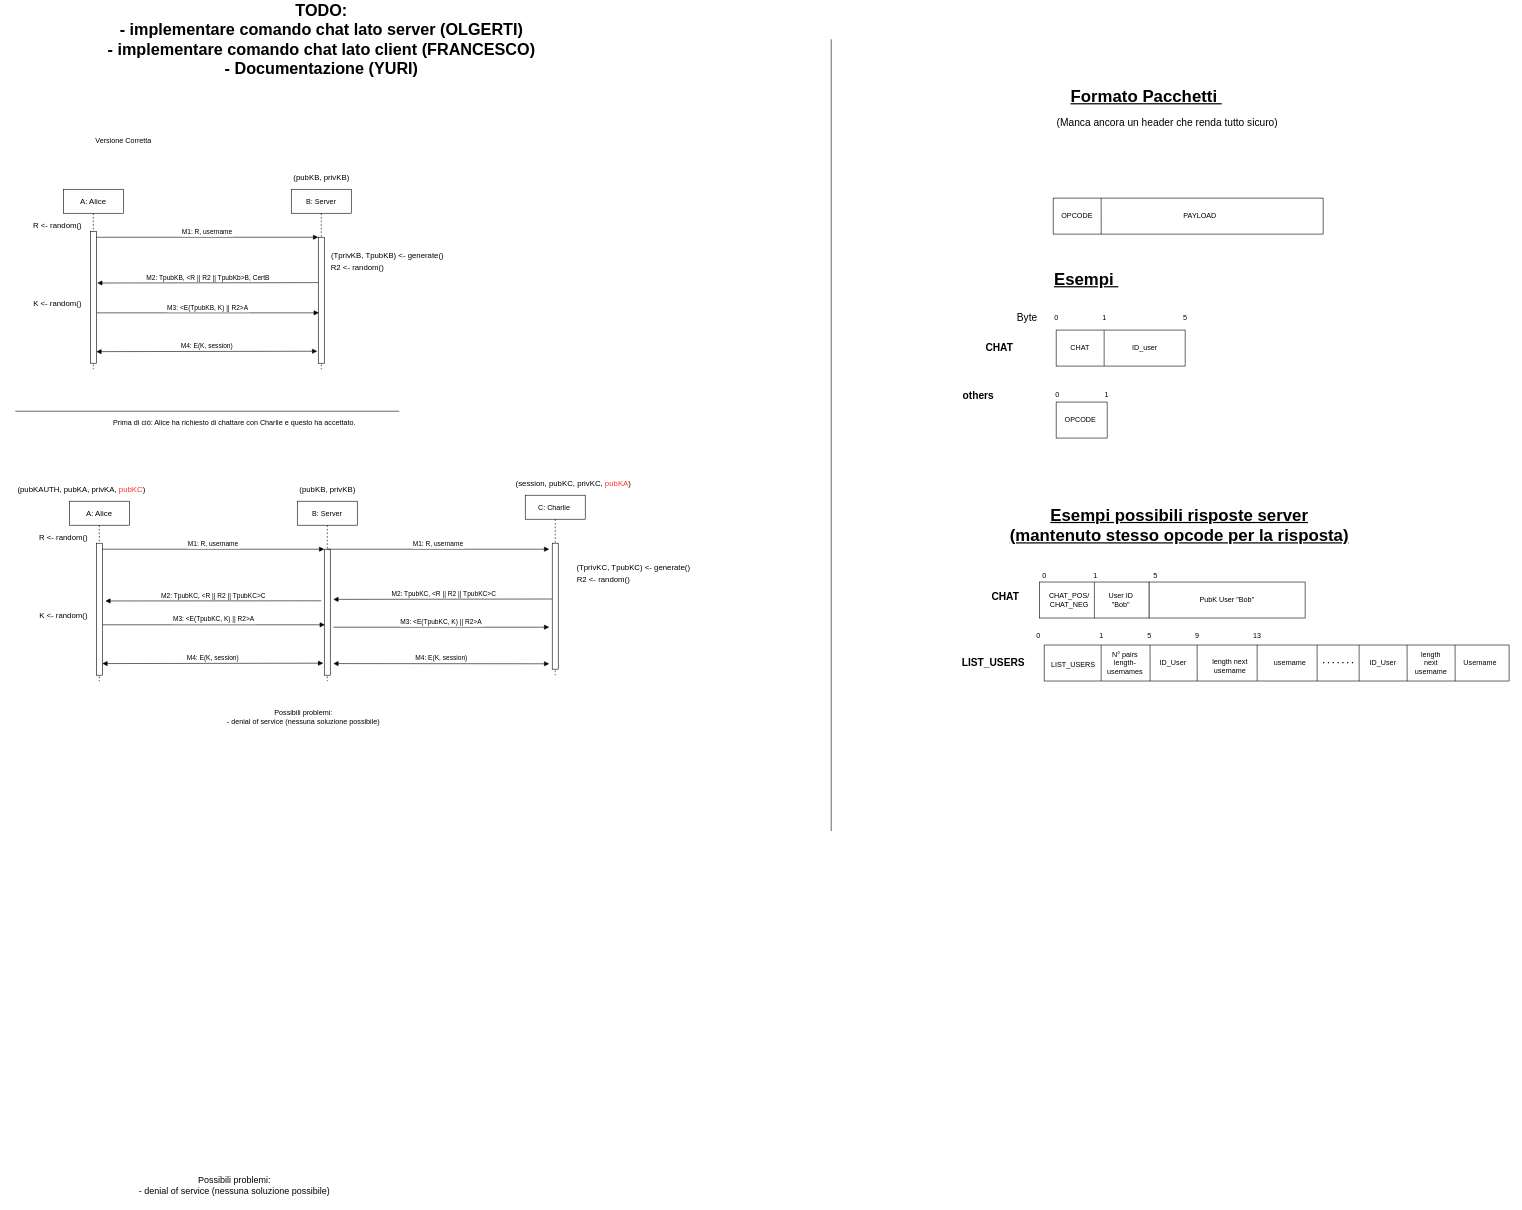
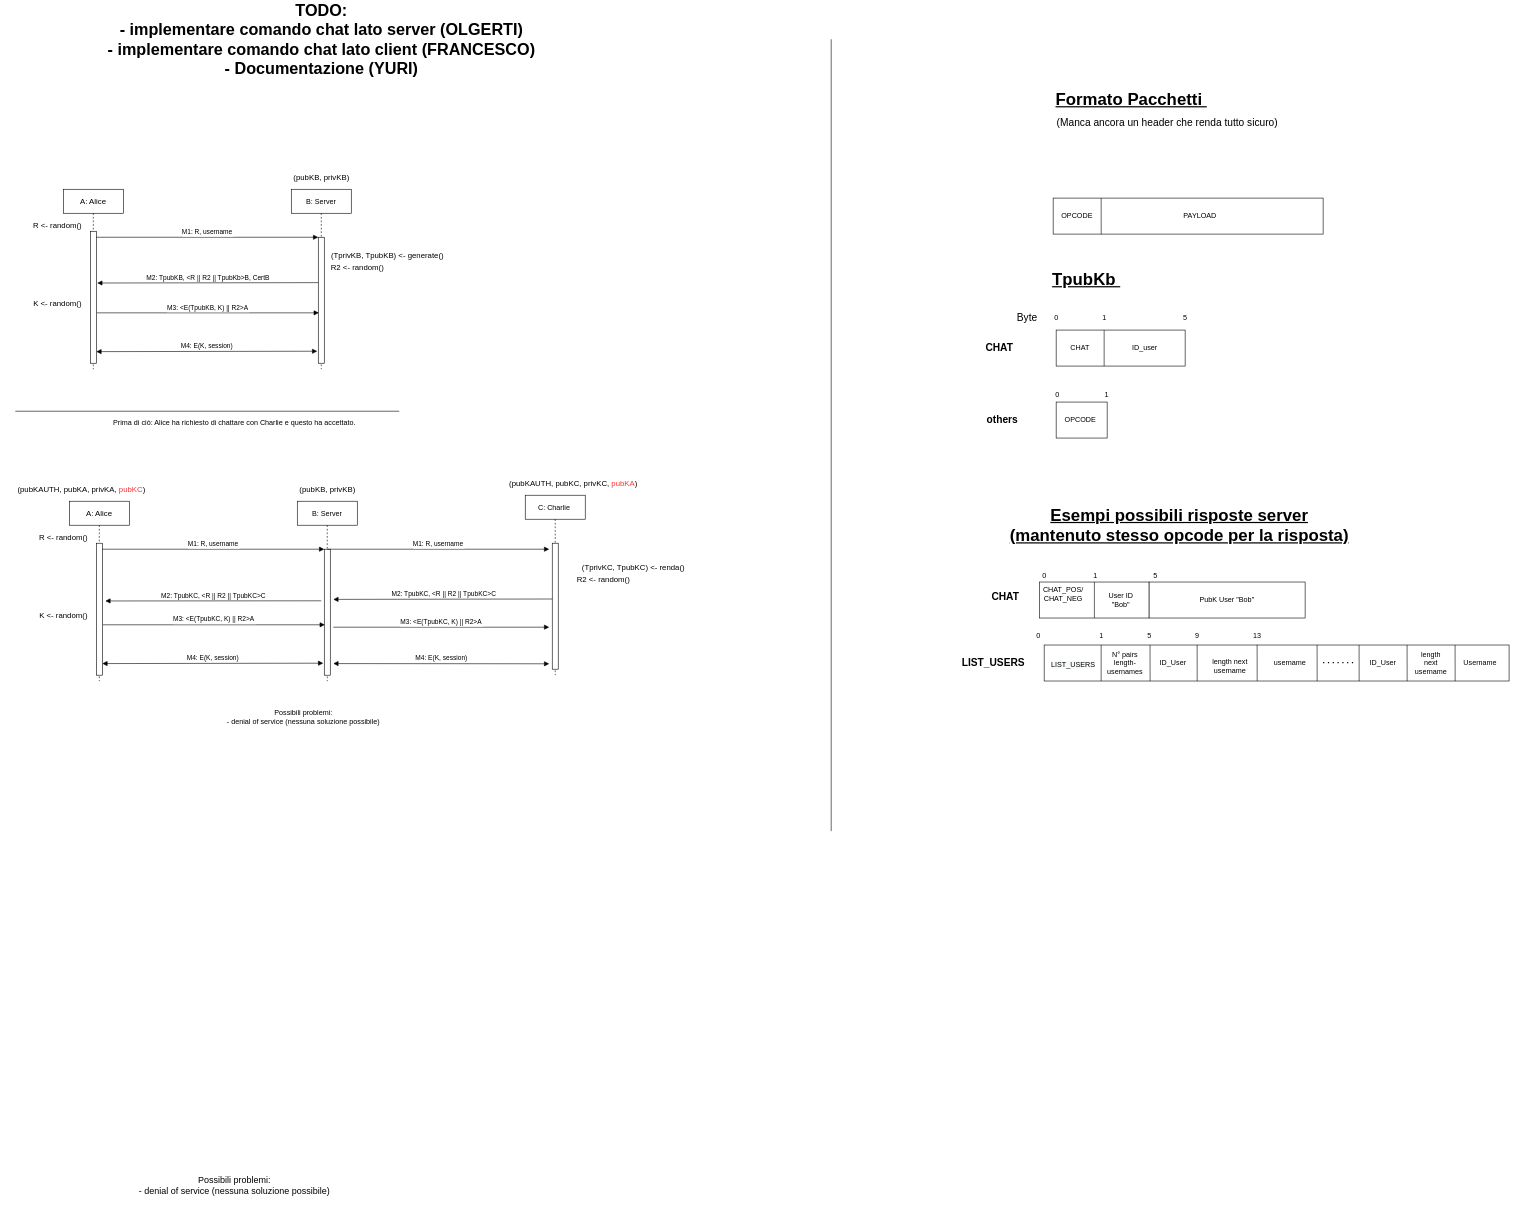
(1146, 96) -> (1131, 99)
(123, 141) -> none
(1087, 279) -> (1087, 279)
(978, 396) -> (1002, 420)
(574, 483) -> (574, 483)
(634, 567) -> (634, 567)
(1070, 600) -> (1064, 594)
